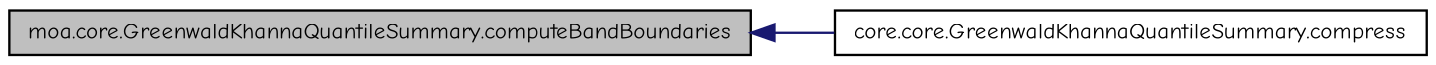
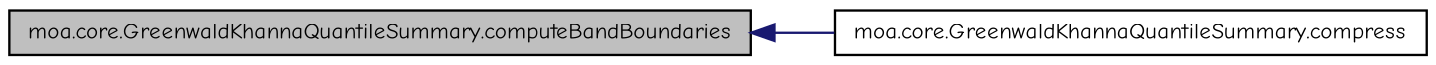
(1131, 33) -> (1131, 33)
